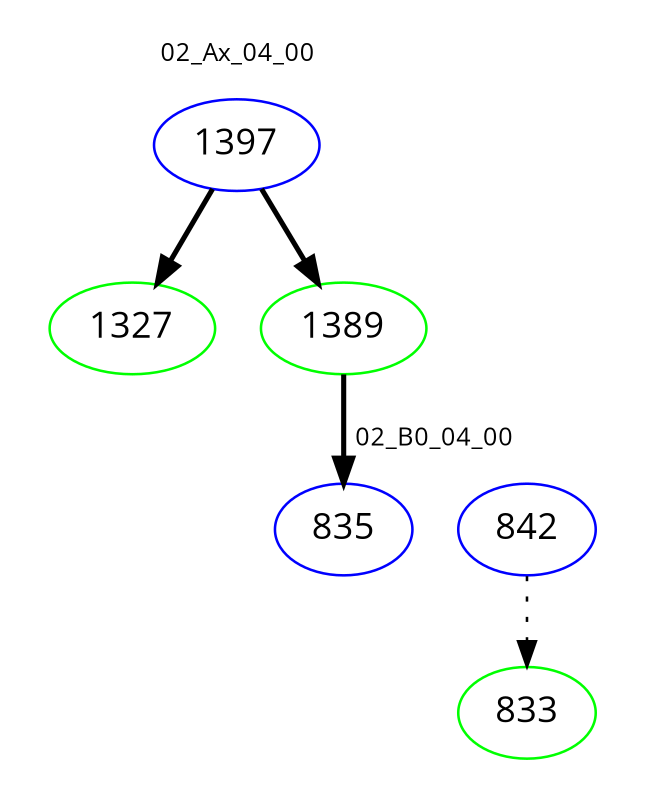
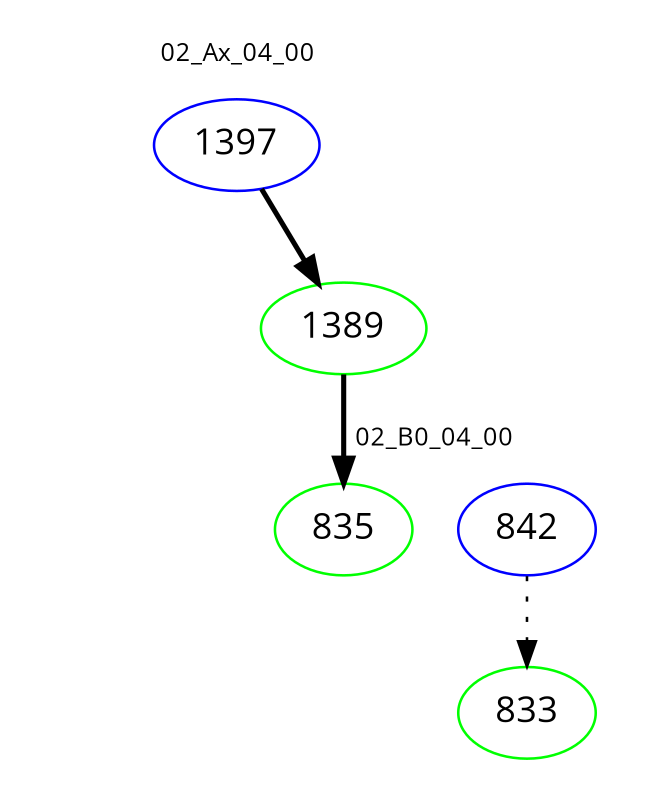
(132, 328) -> none
(344, 530) -> (344, 530)
